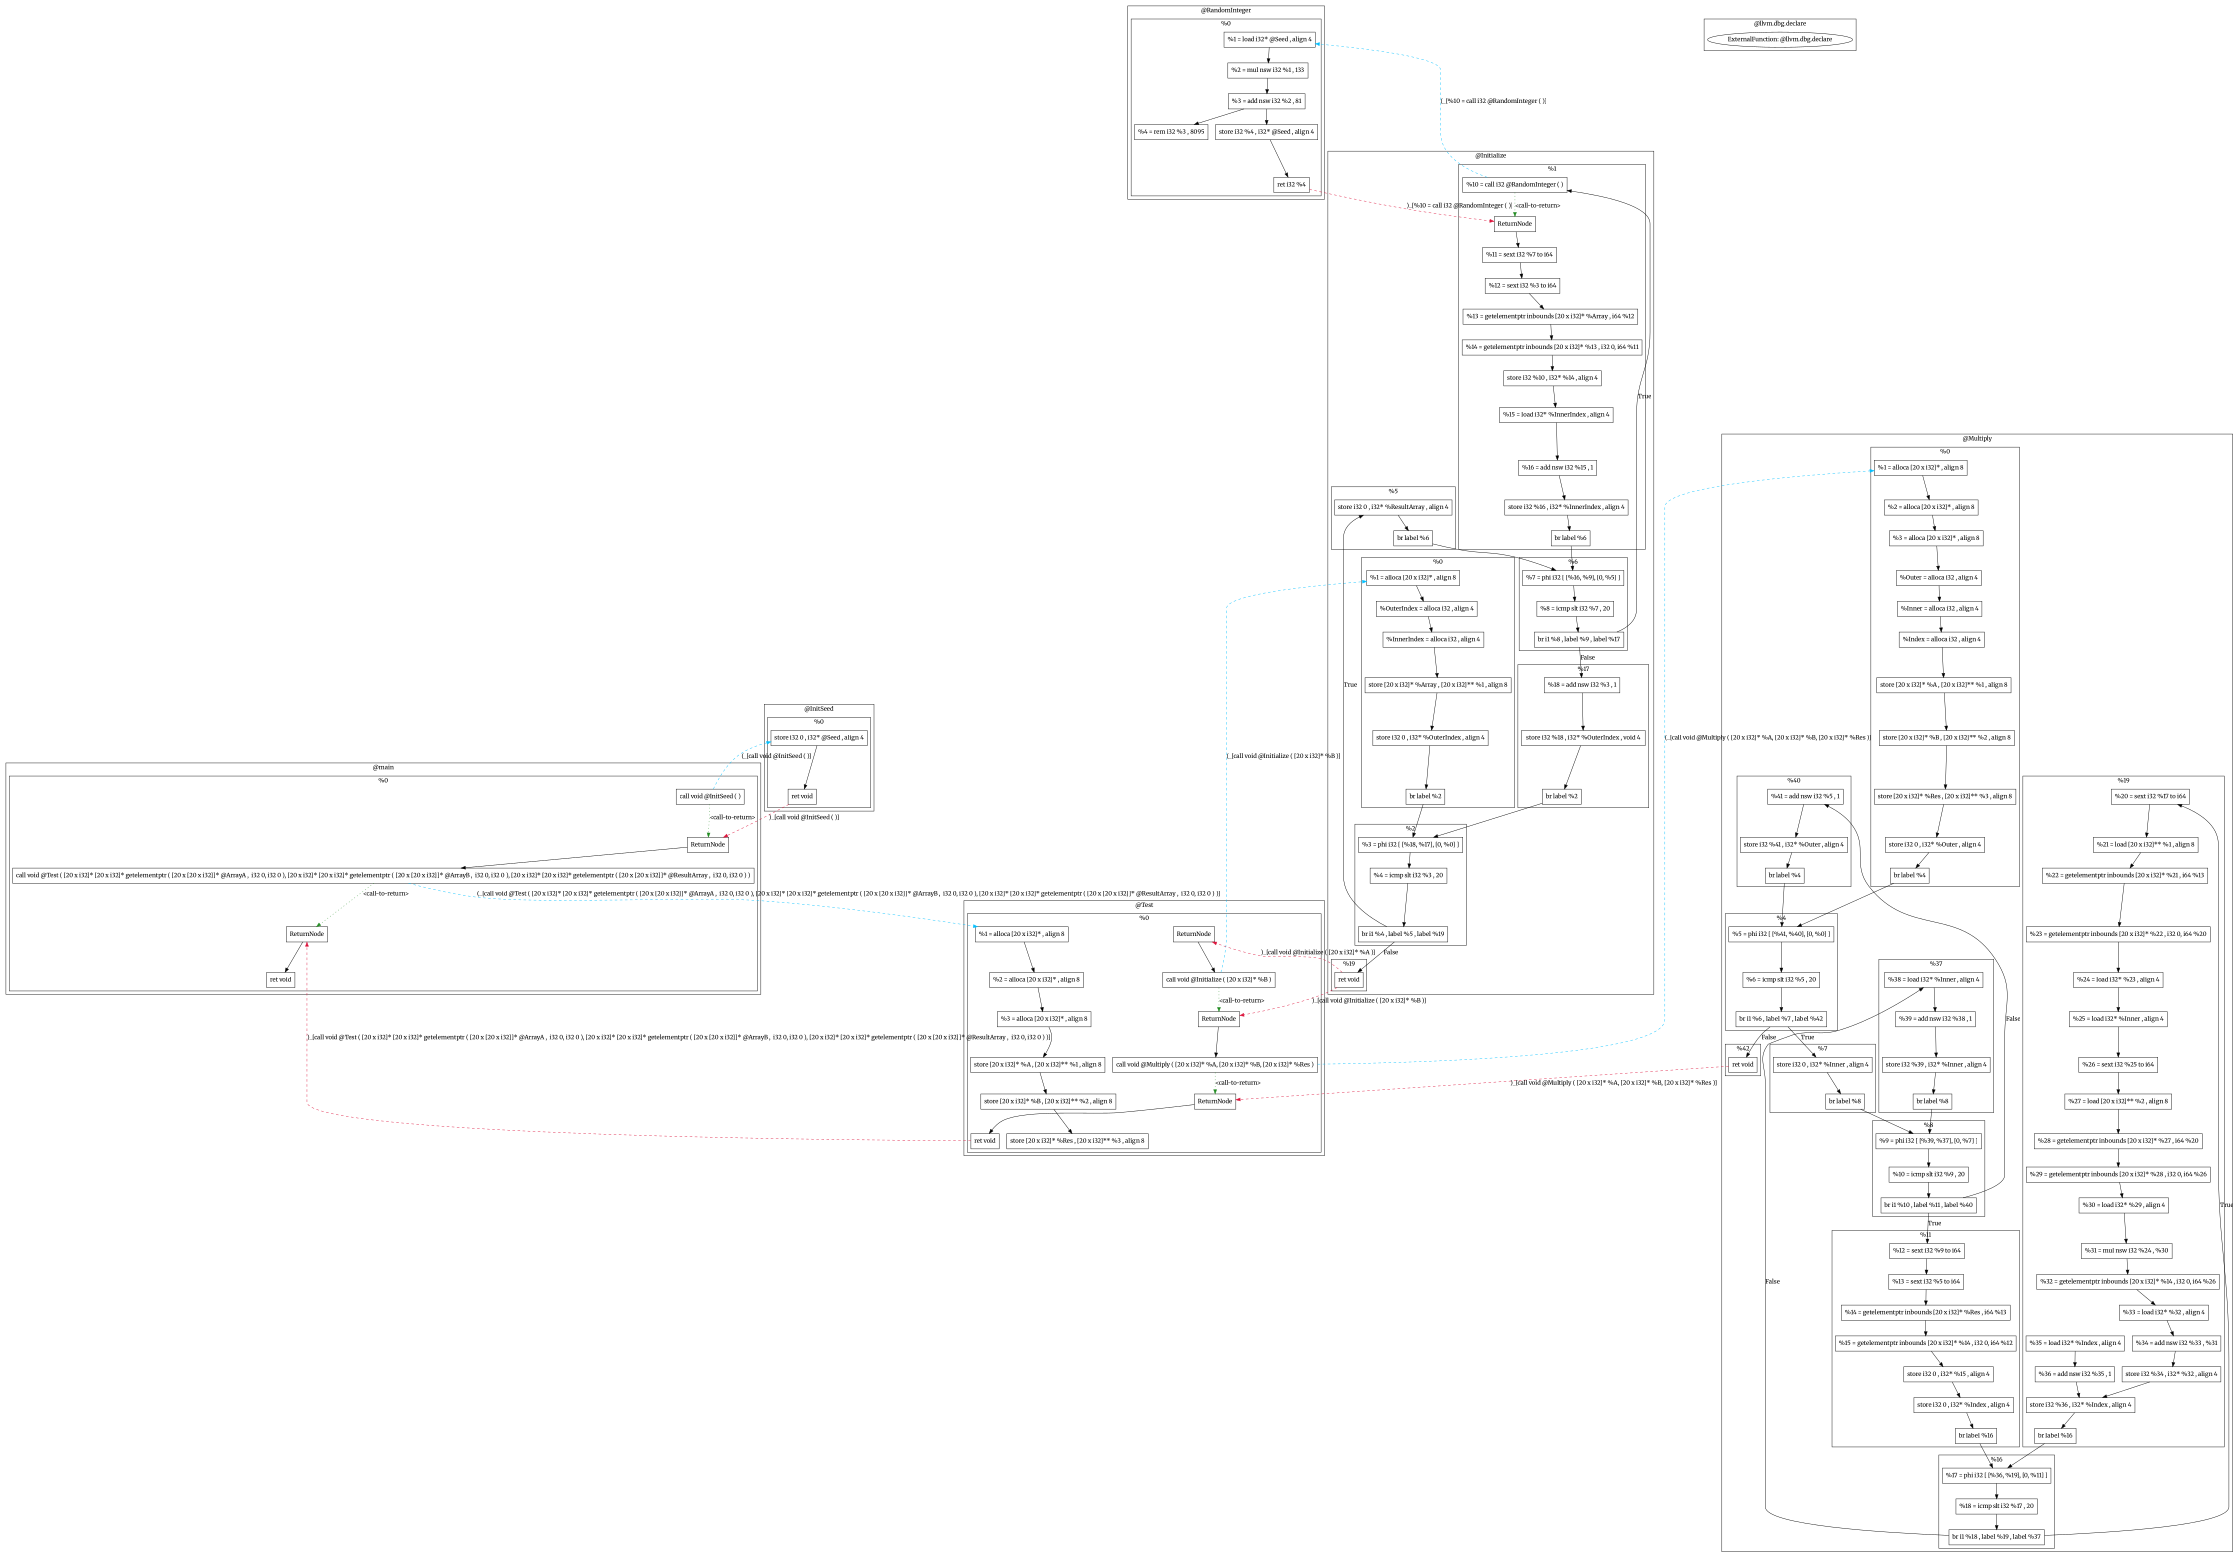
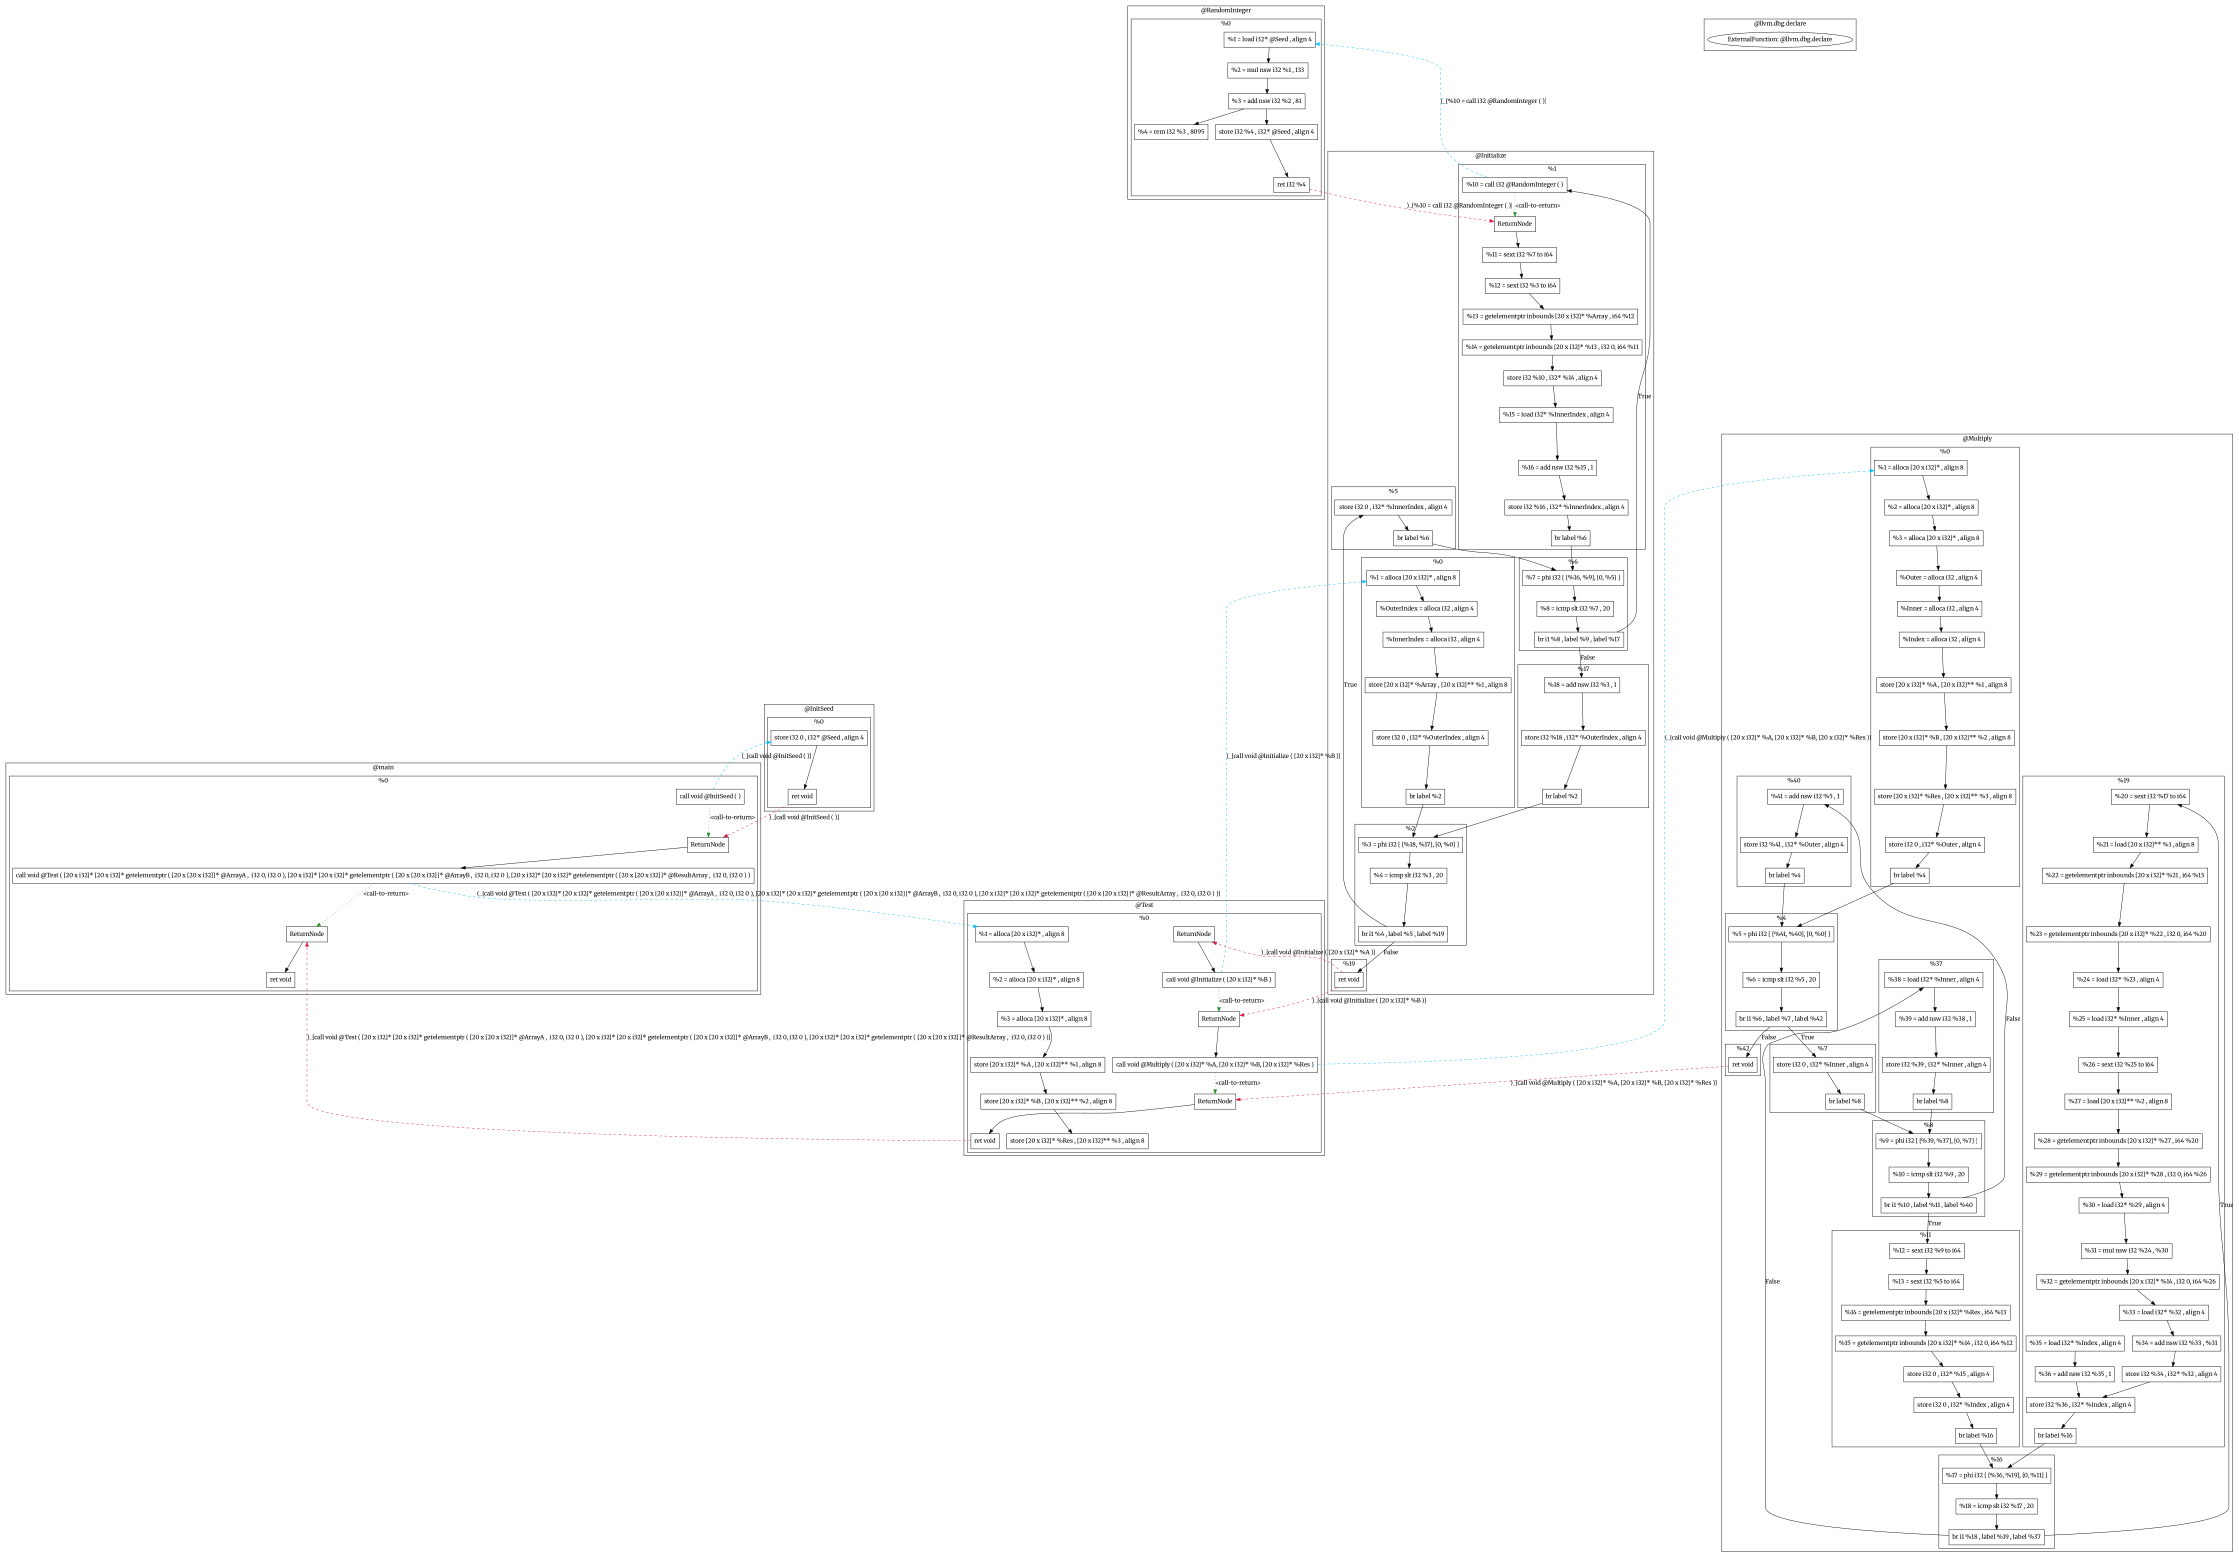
(1393, 508) -> (1393, 508)
(1583, 738) -> (1583, 738)
